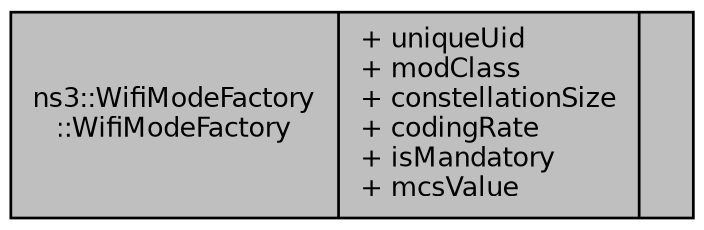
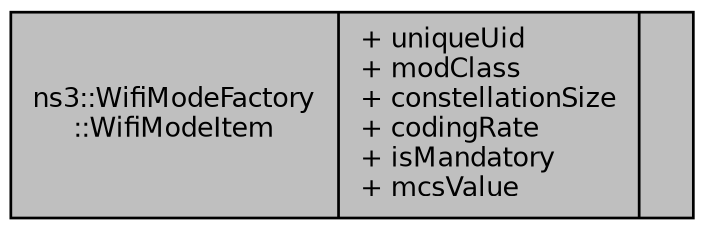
(175, 129) -> (175, 129)
